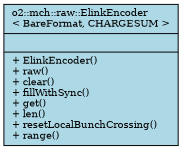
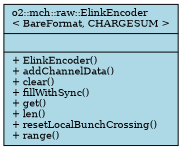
(30, 72) -> (63, 72)
